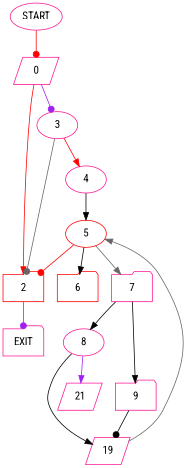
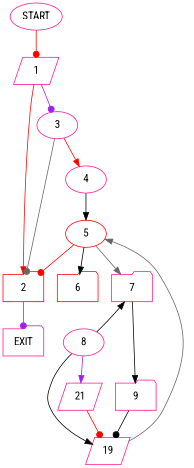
(36, 71) -> (36, 71)
(105, 312) -> (108, 320)
none -> (92, 421)
